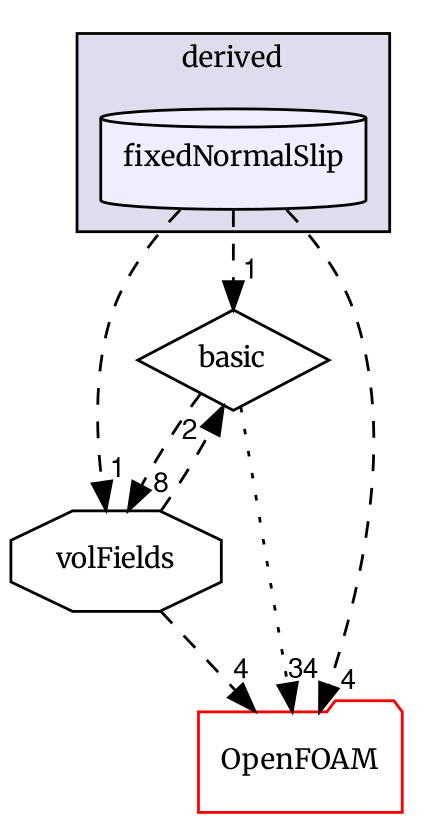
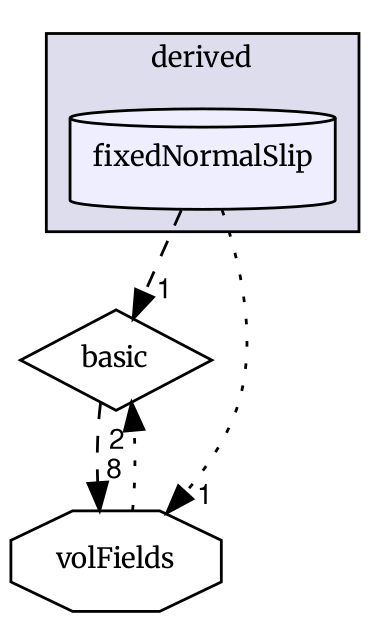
(106, 335) -> (246, 357)
(187, 472) -> (135, 471)
(300, 762) -> none
